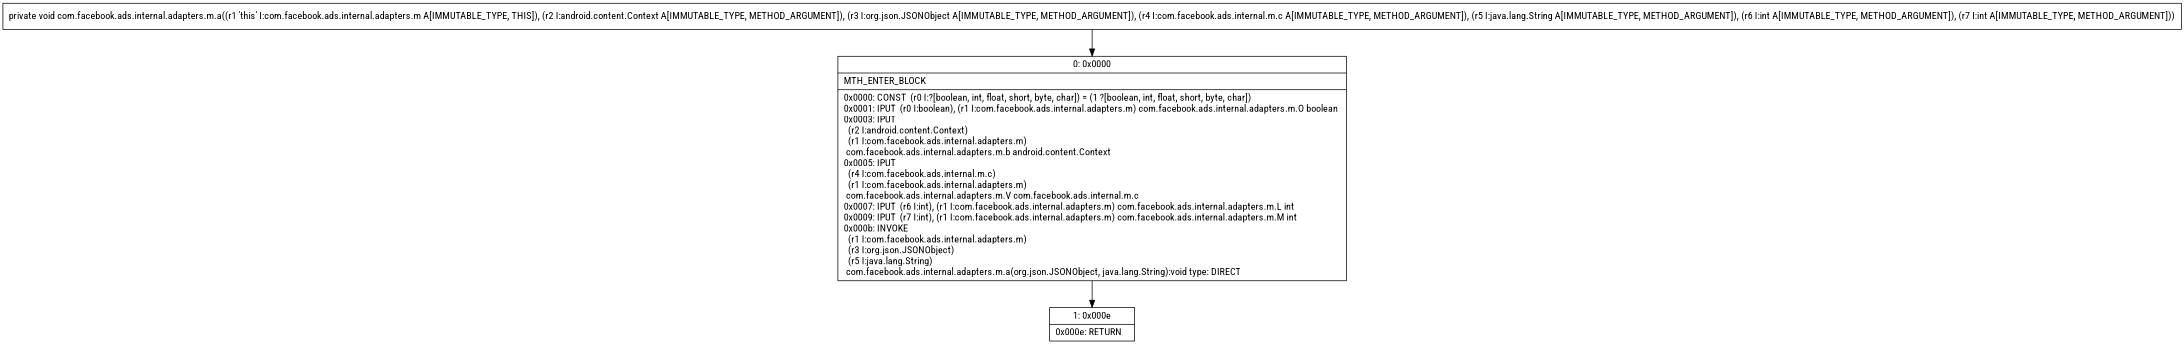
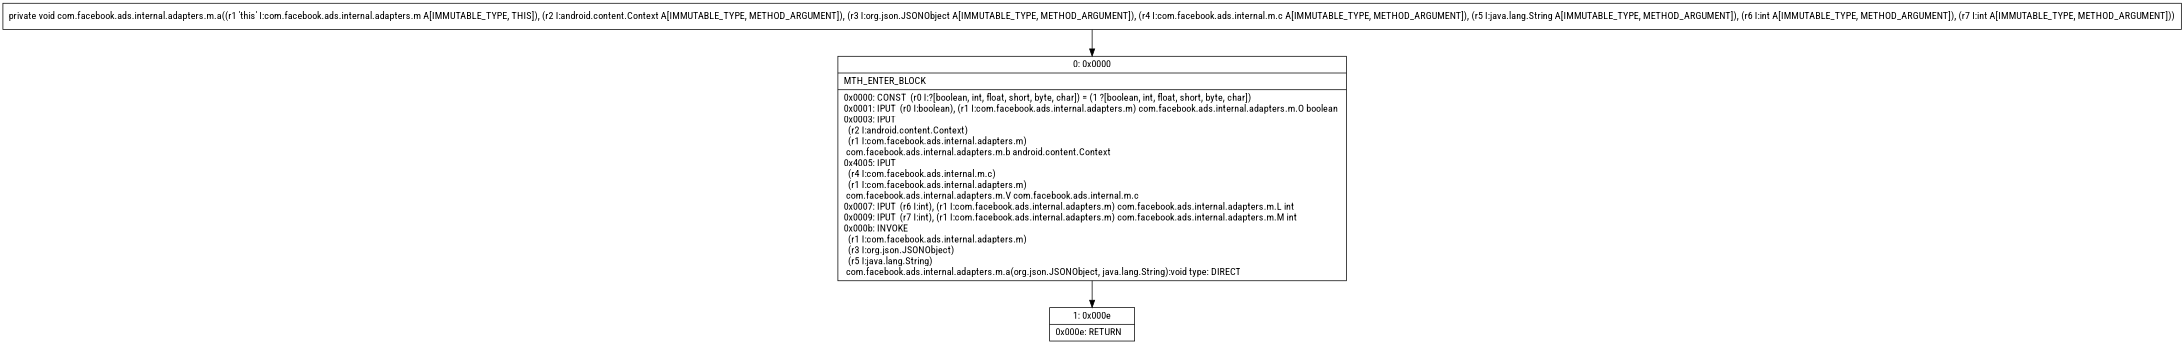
(872, 163) -> (872, 163)
